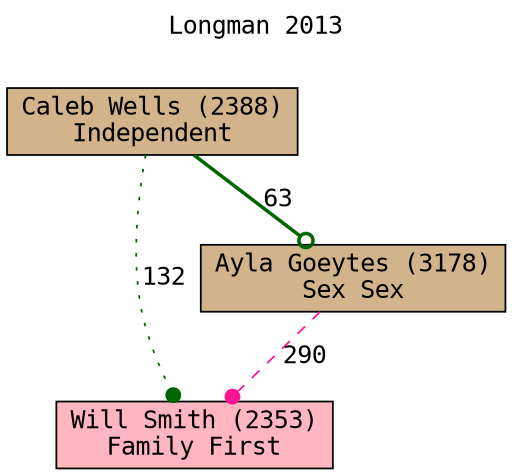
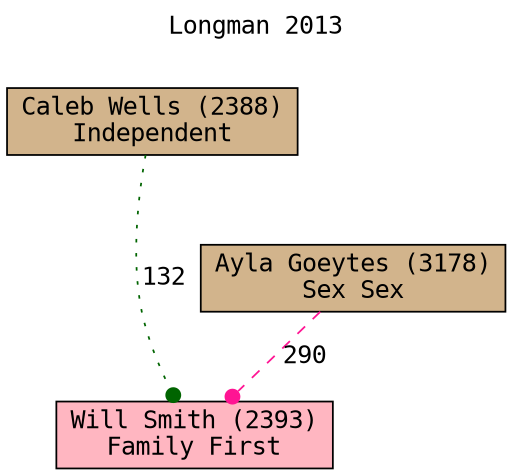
(247, 195) -> none
(195, 435) -> (195, 435)
